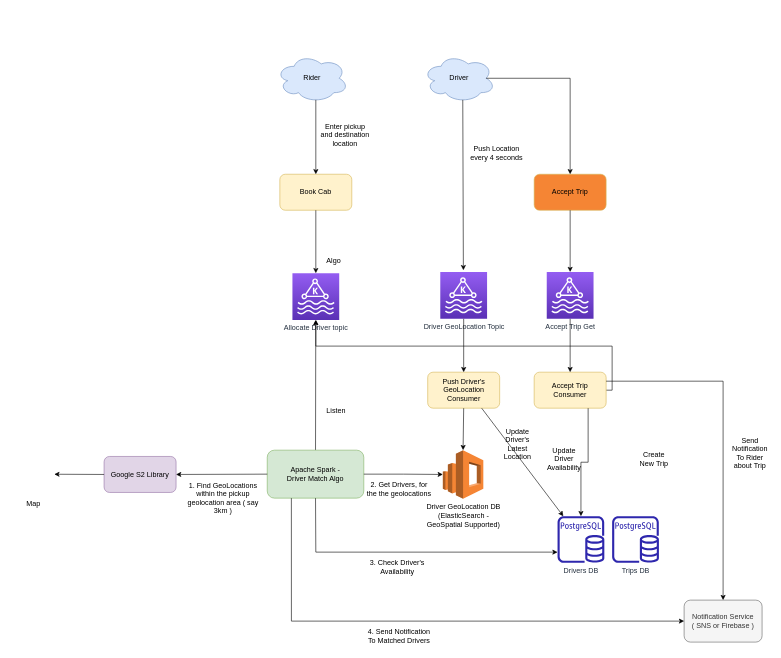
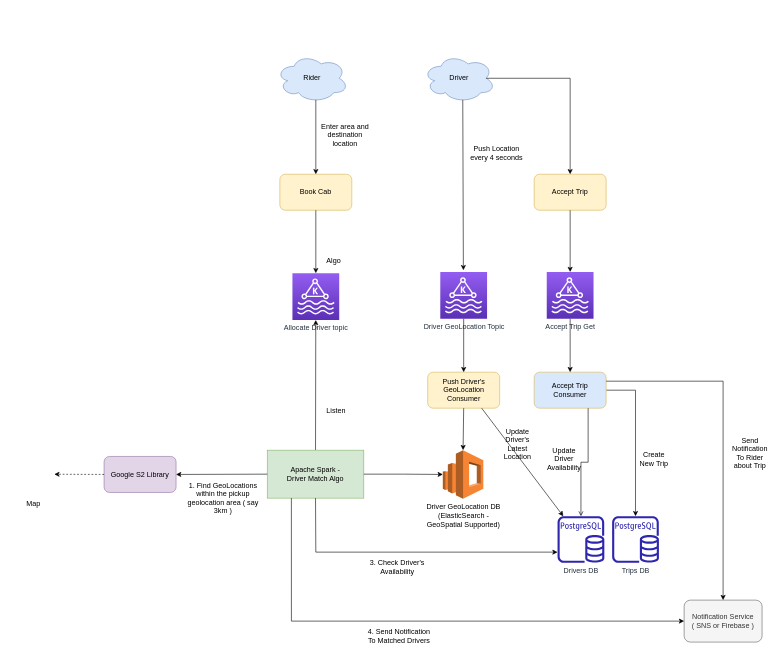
(345, 135) -> (345, 135)
(570, 192) -> (570, 192)
(488, 346) -> (636, 449)
(570, 390) -> (570, 390)
(316, 474) -> (316, 474)
(82, 475) -> (82, 475)
(399, 489) -> none
(581, 511) -> (581, 512)
